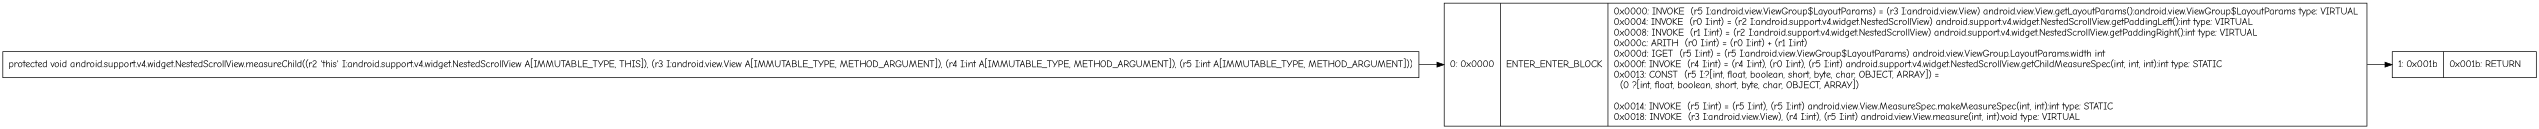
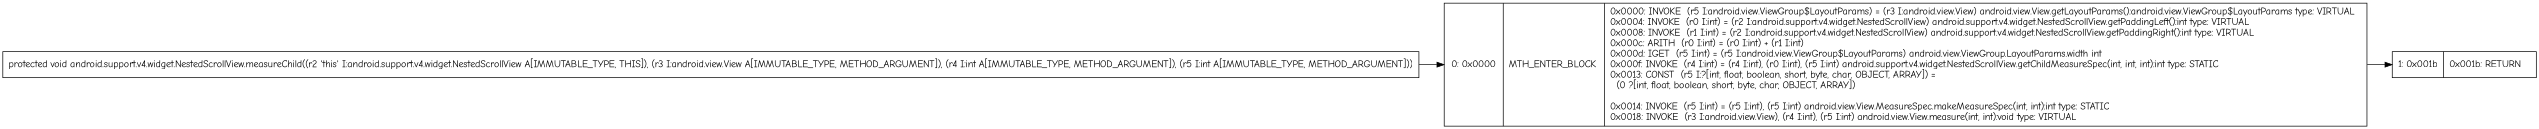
(1554, 64) -> (1552, 64)
